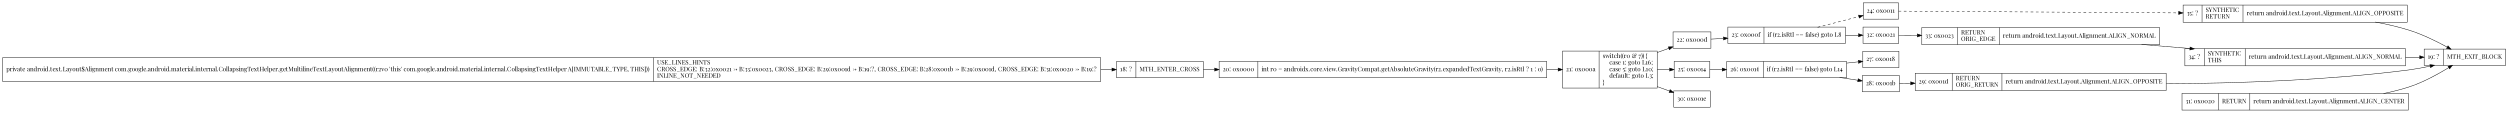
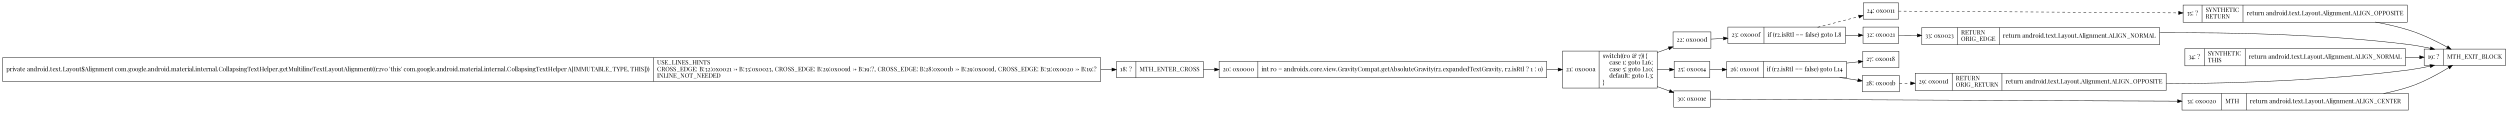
(2166, 46) -> (2295, 35)
(1905, 83) -> (1905, 83)
none -> (1944, 100)
(2234, 101) -> (2232, 101)
